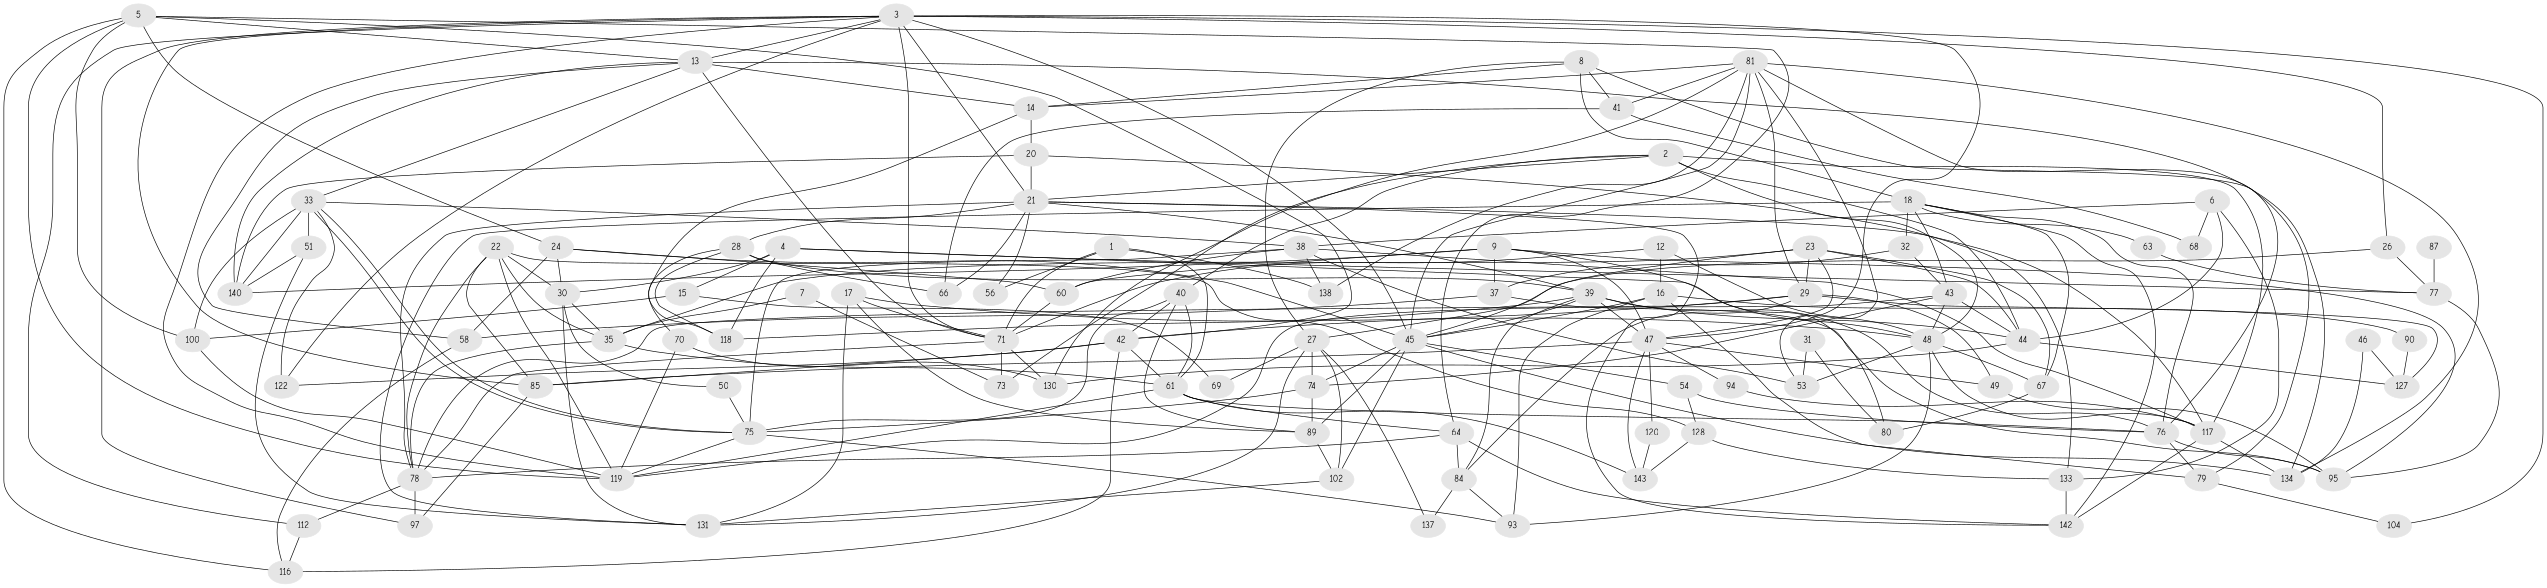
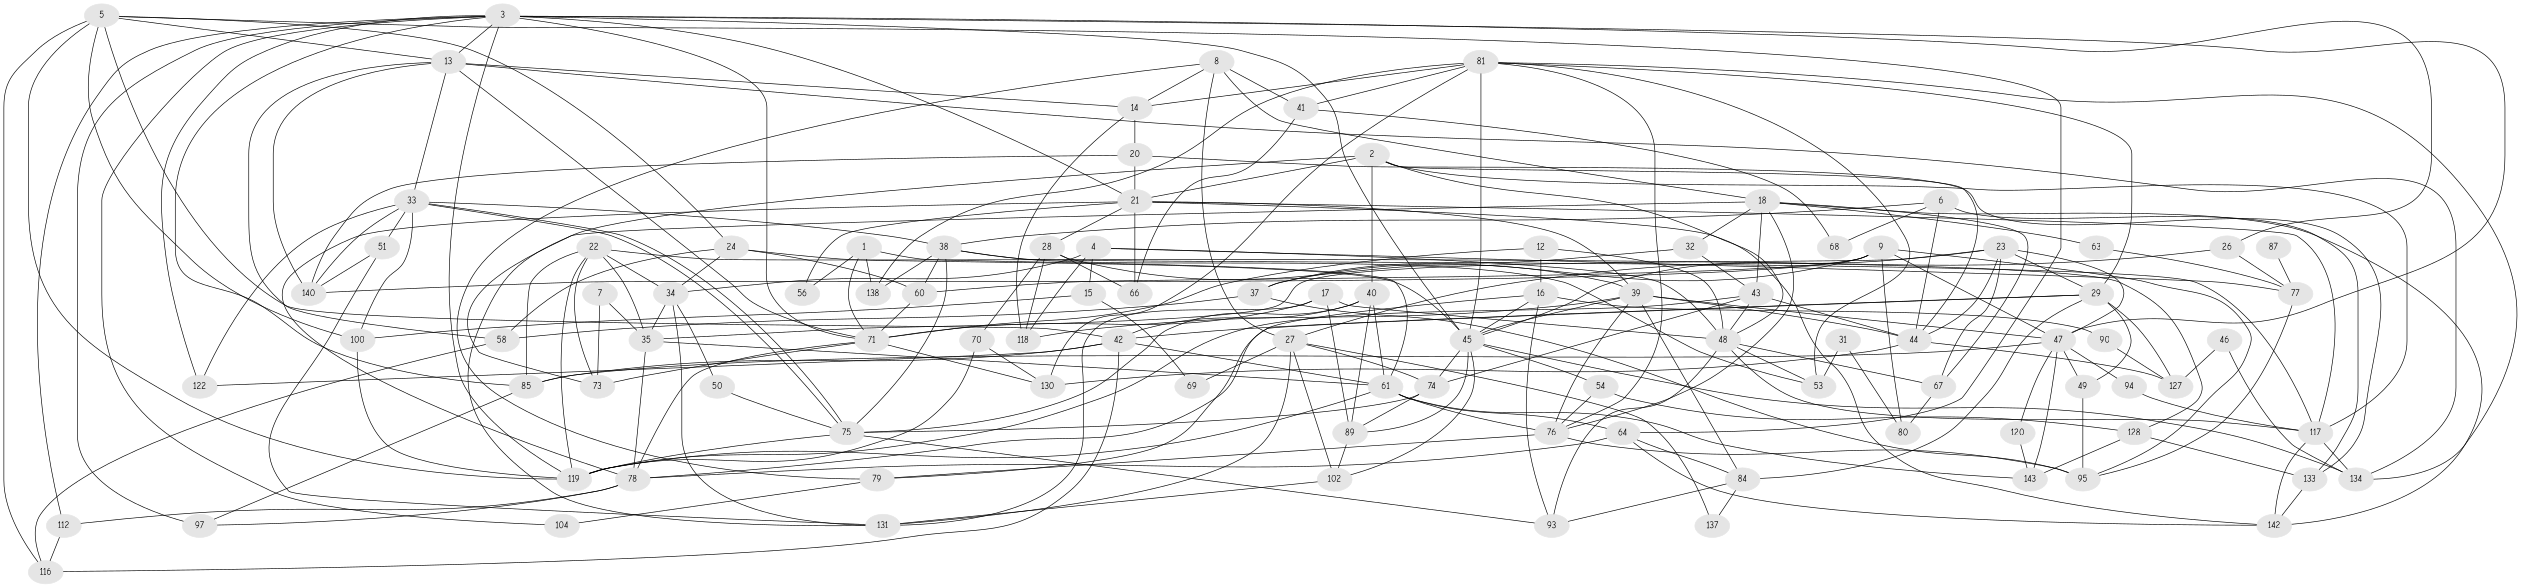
(563, 294) -> (671, 294)
(422, 354) -> (575, 317)
